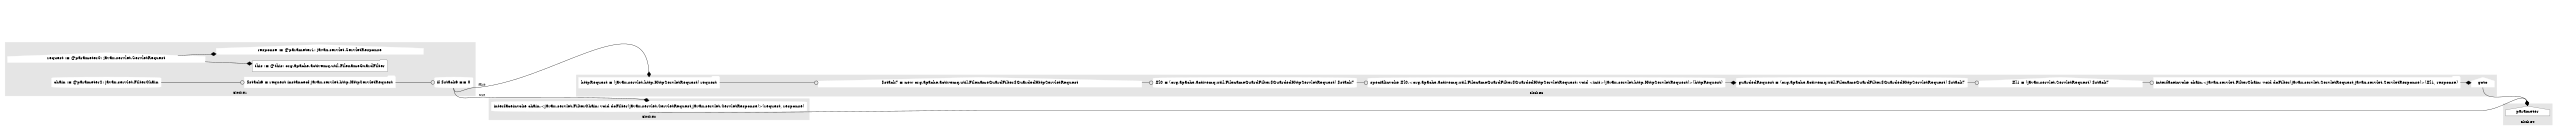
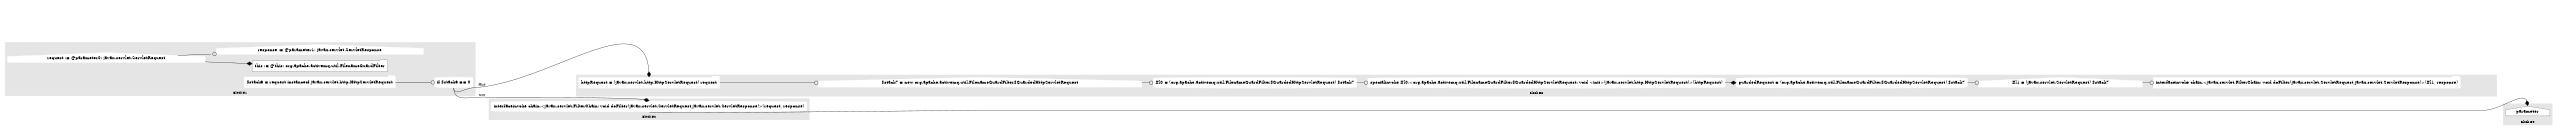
(194, 55) -> (194, 55)
(106, 82) -> none
(2483, 83) -> none
